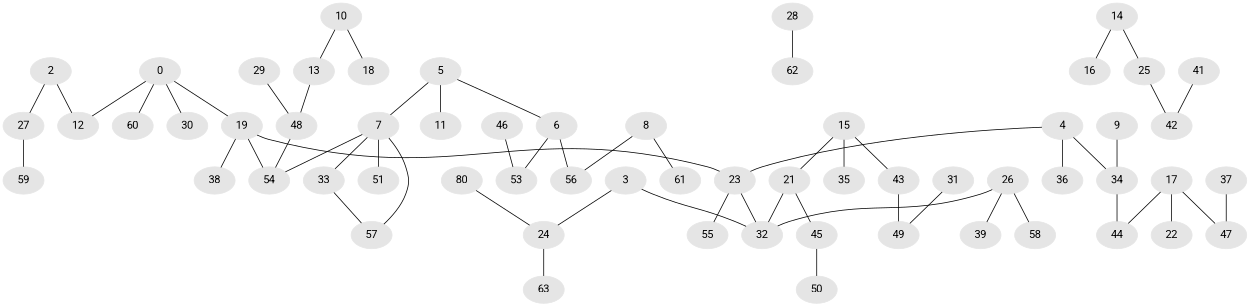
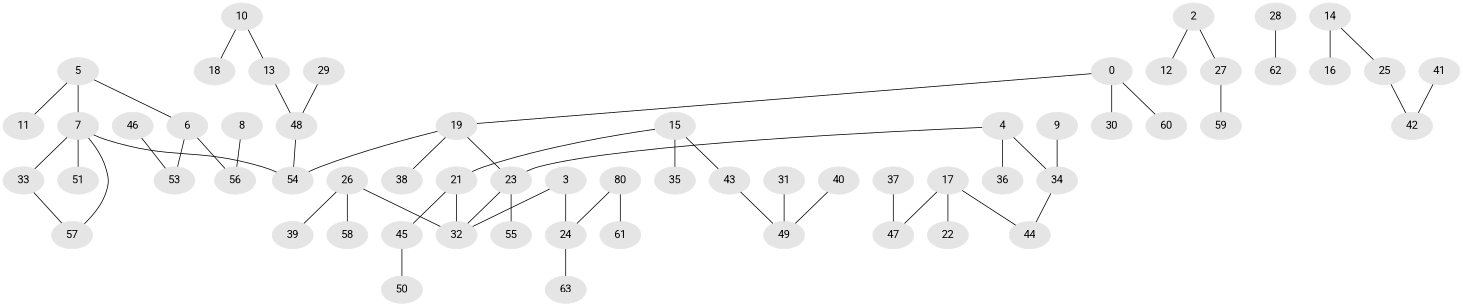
(119, 99) -> none
(663, 153) -> (620, 208)
none -> (839, 180)
